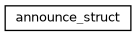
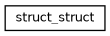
(68, 18) -> (55, 18)
